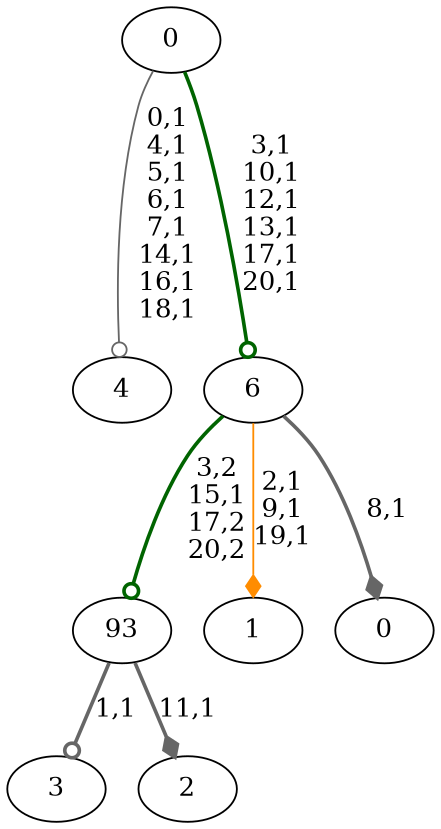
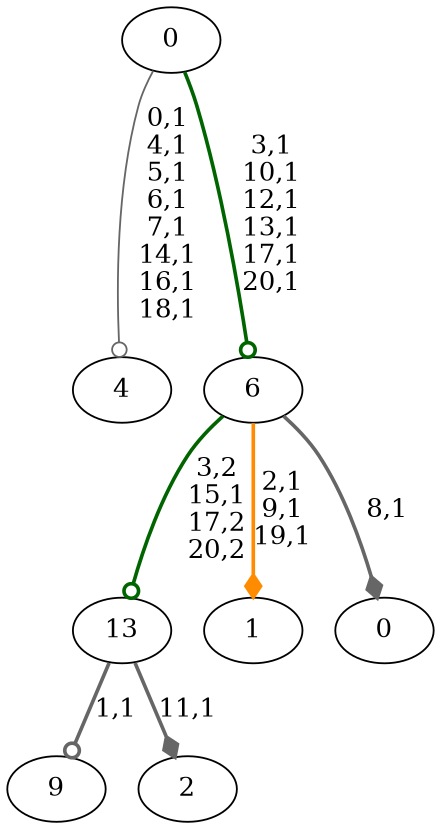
(253, 499) -> (253, 499)
(122, 630) -> (122, 630)
(56, 789) -> (56, 789)
